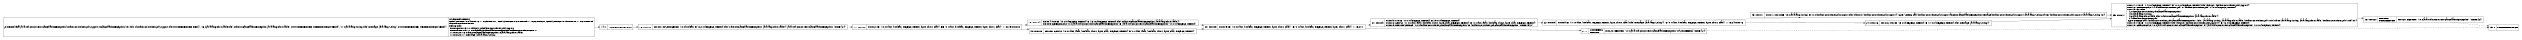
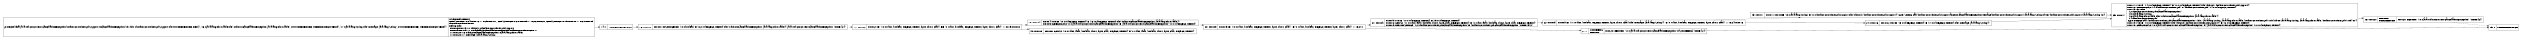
(1199, 29) -> none
(2097, 29) -> (2097, 29)
